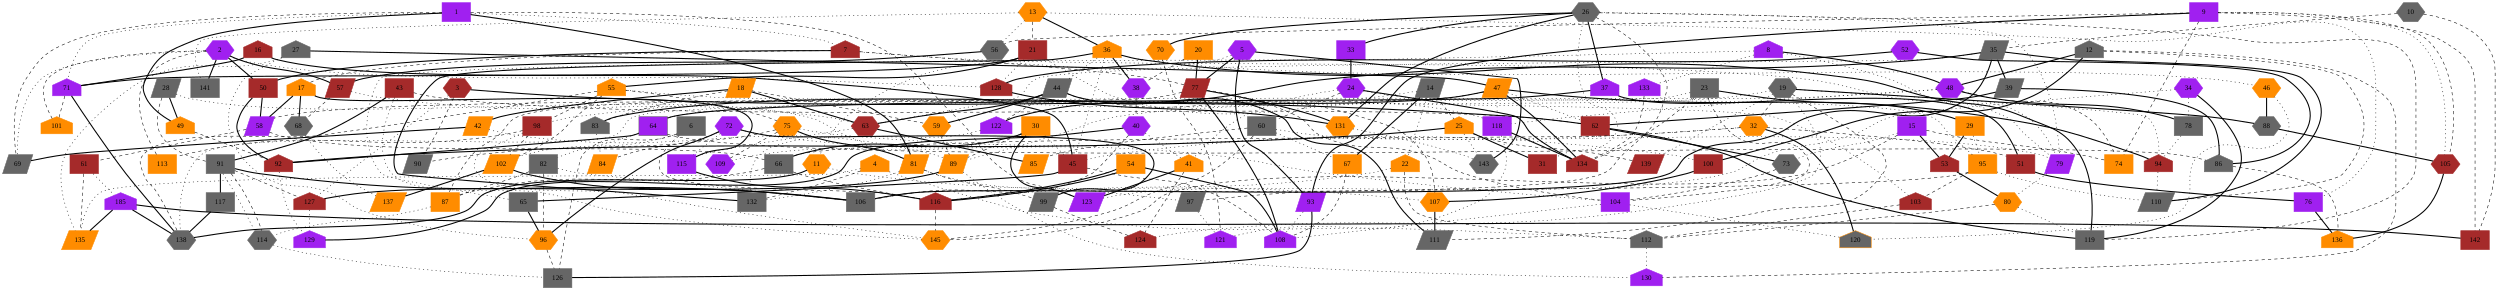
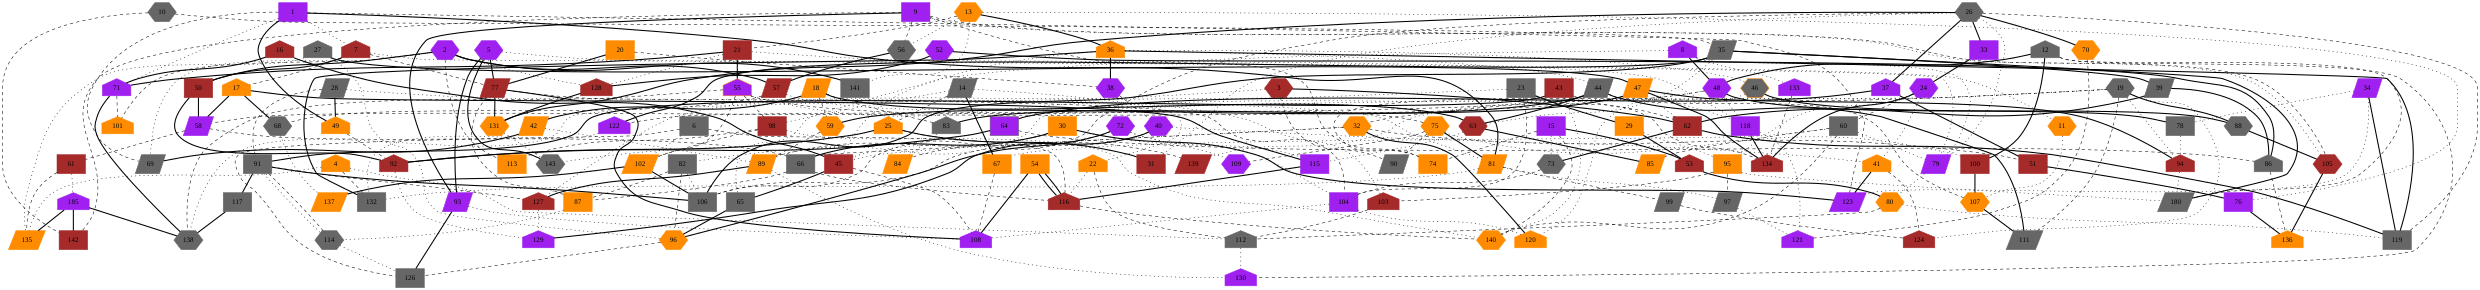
(611, 88) -> (737, 88)
(2188, 88) -> (2367, 88)
(2267, 88) -> (1755, 88)
(1005, 136) -> none
(2156, 202) -> (2176, 202)
(472, 207) -> none
(936, 240) -> (1491, 240)
(1855, 240) -> (1531, 240)
